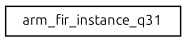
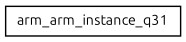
(93, 21) -> (93, 21)
